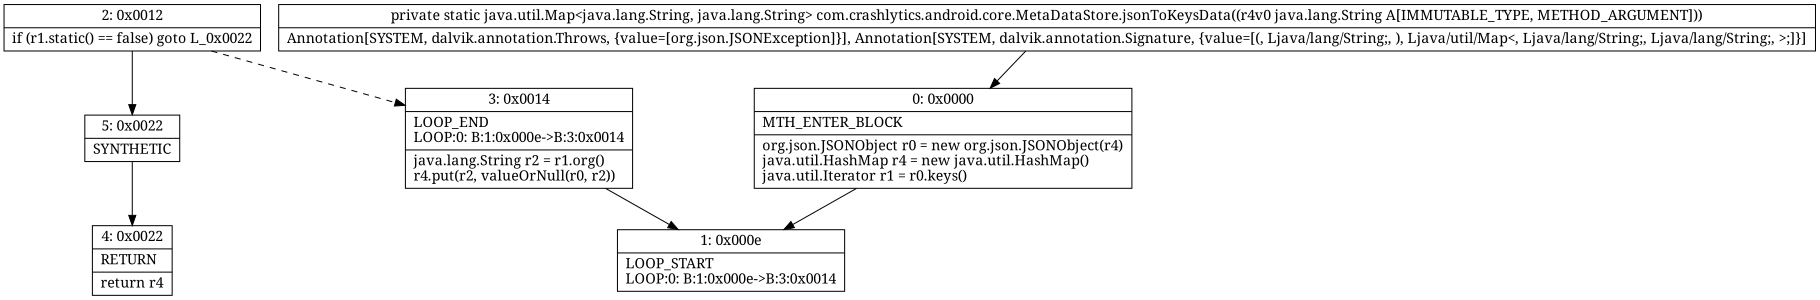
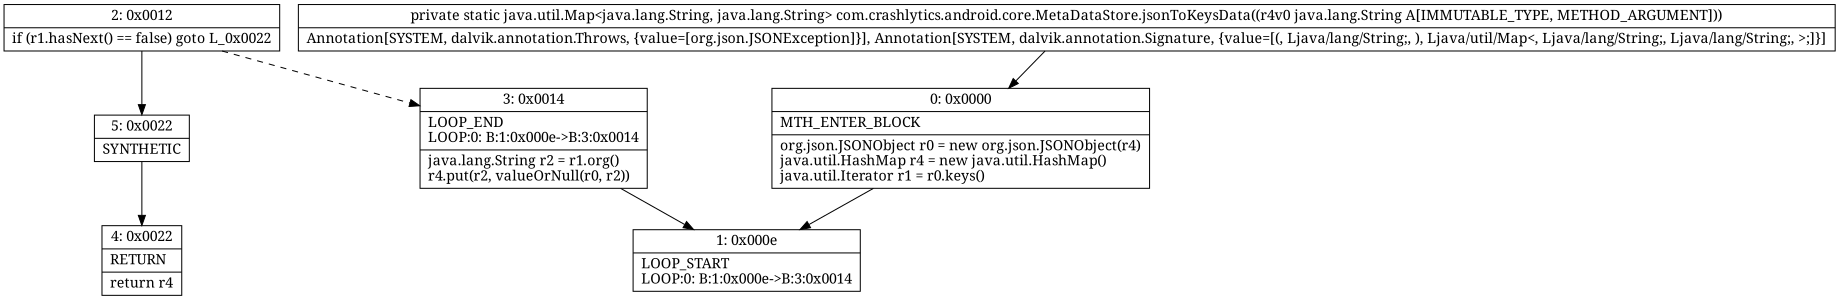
(132, 39) -> (142, 39)
